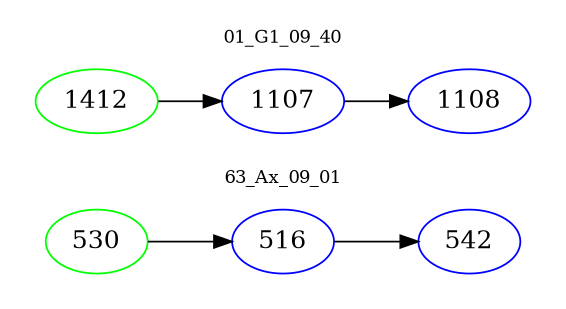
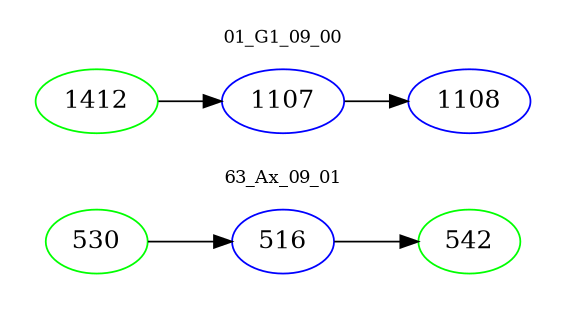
(283, 38) -> (283, 38)
(469, 242) -> (469, 242)
